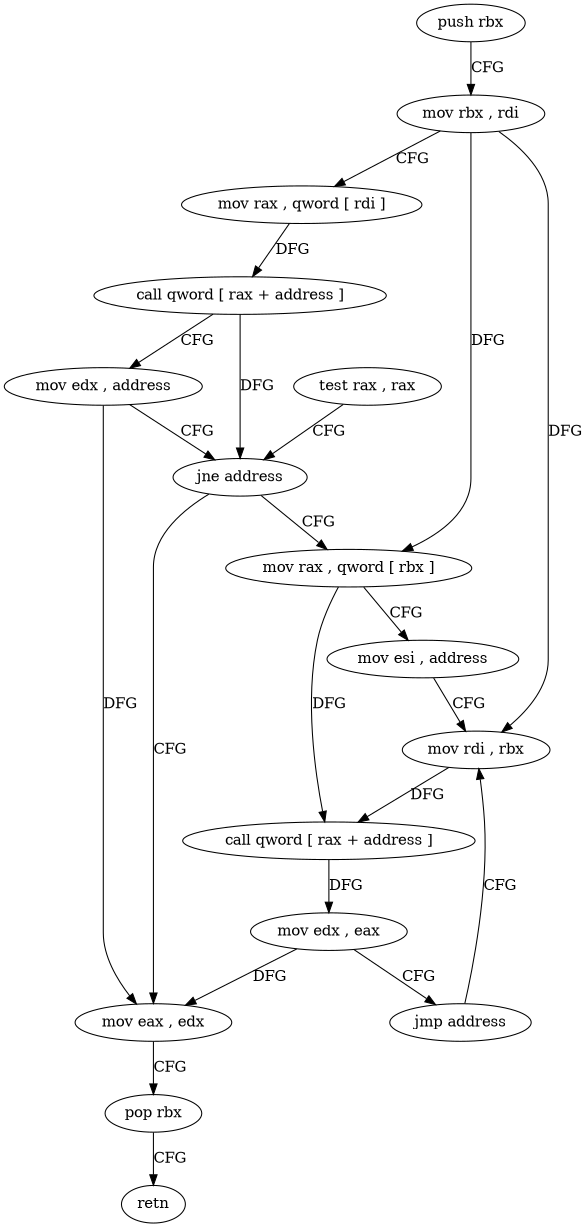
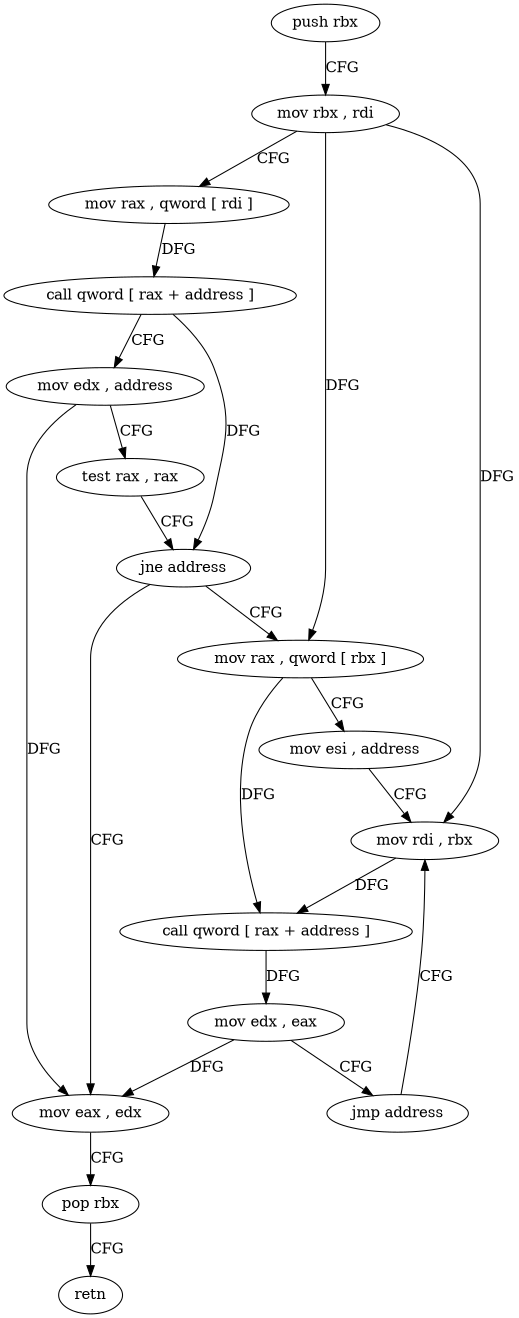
(168, 429) -> (116, 427)
